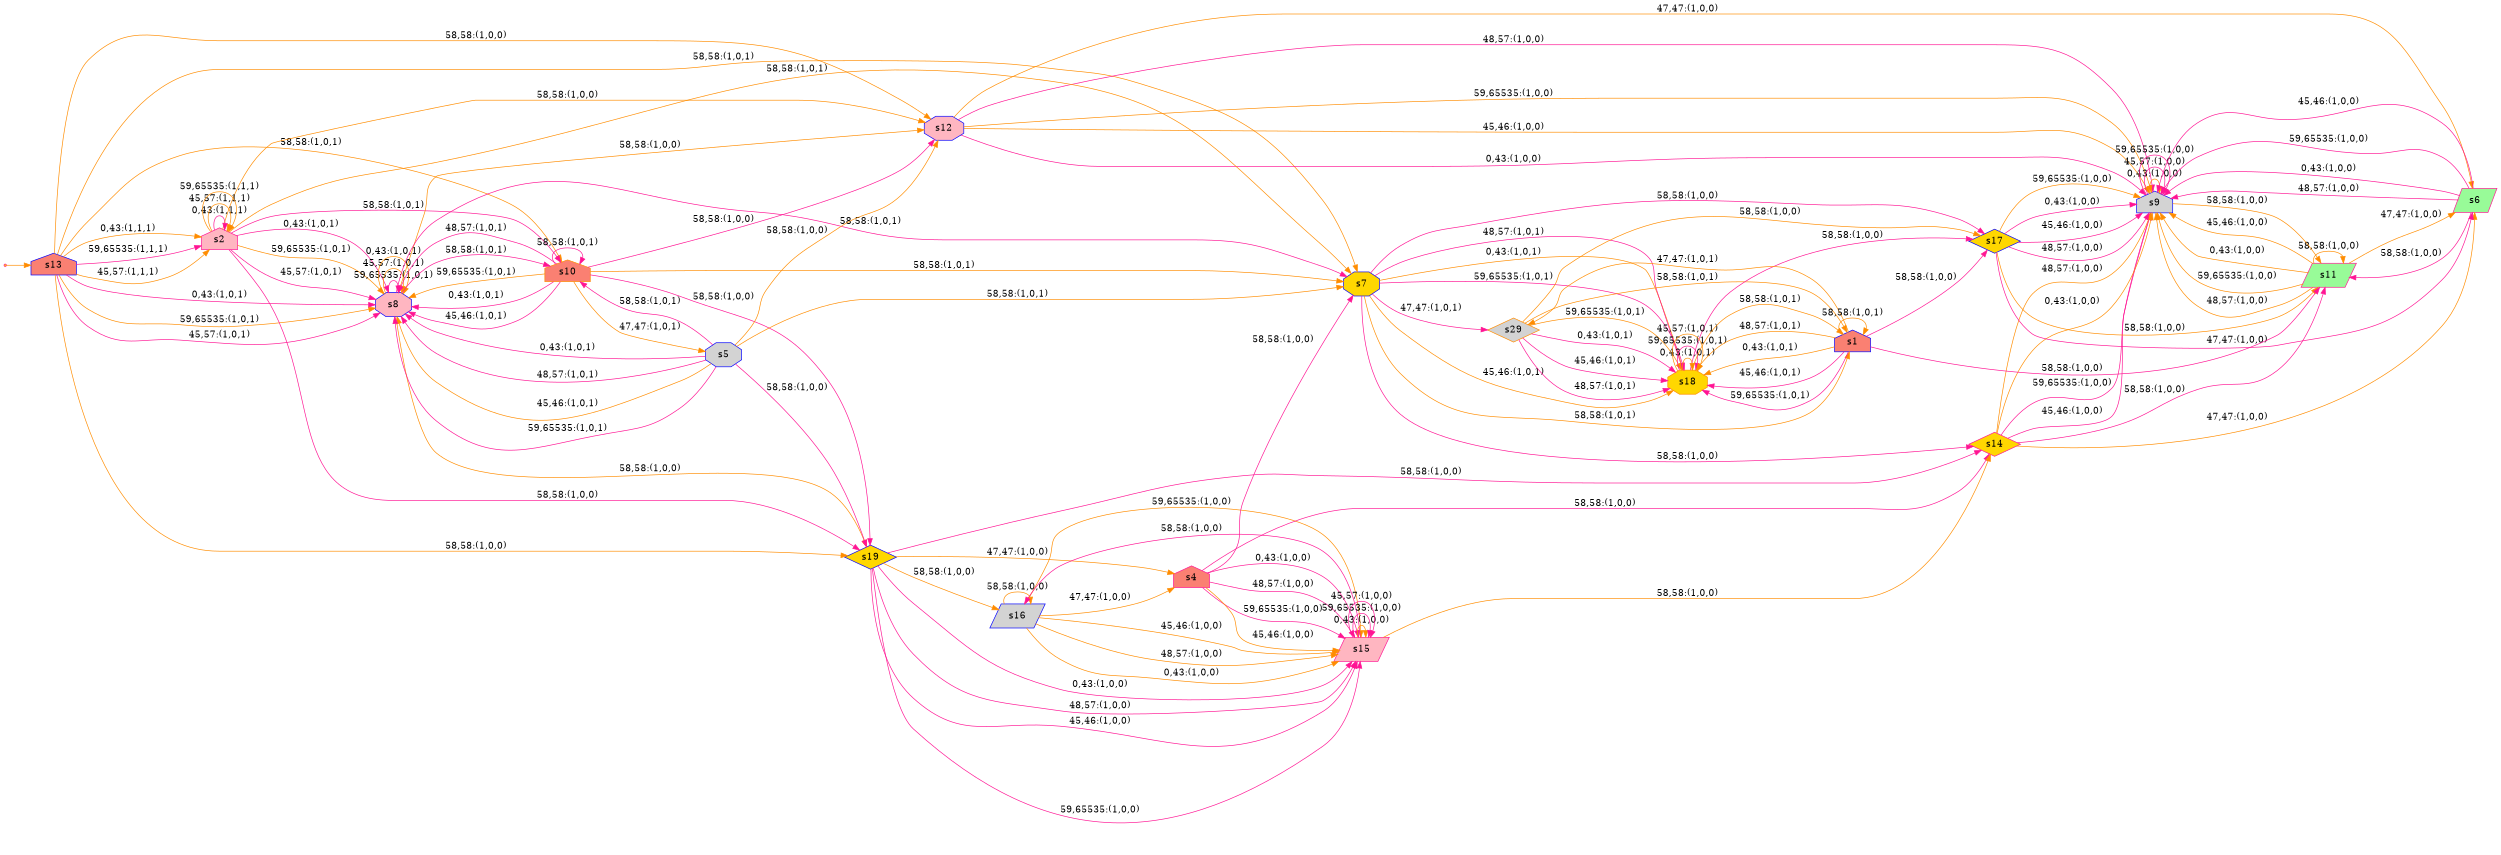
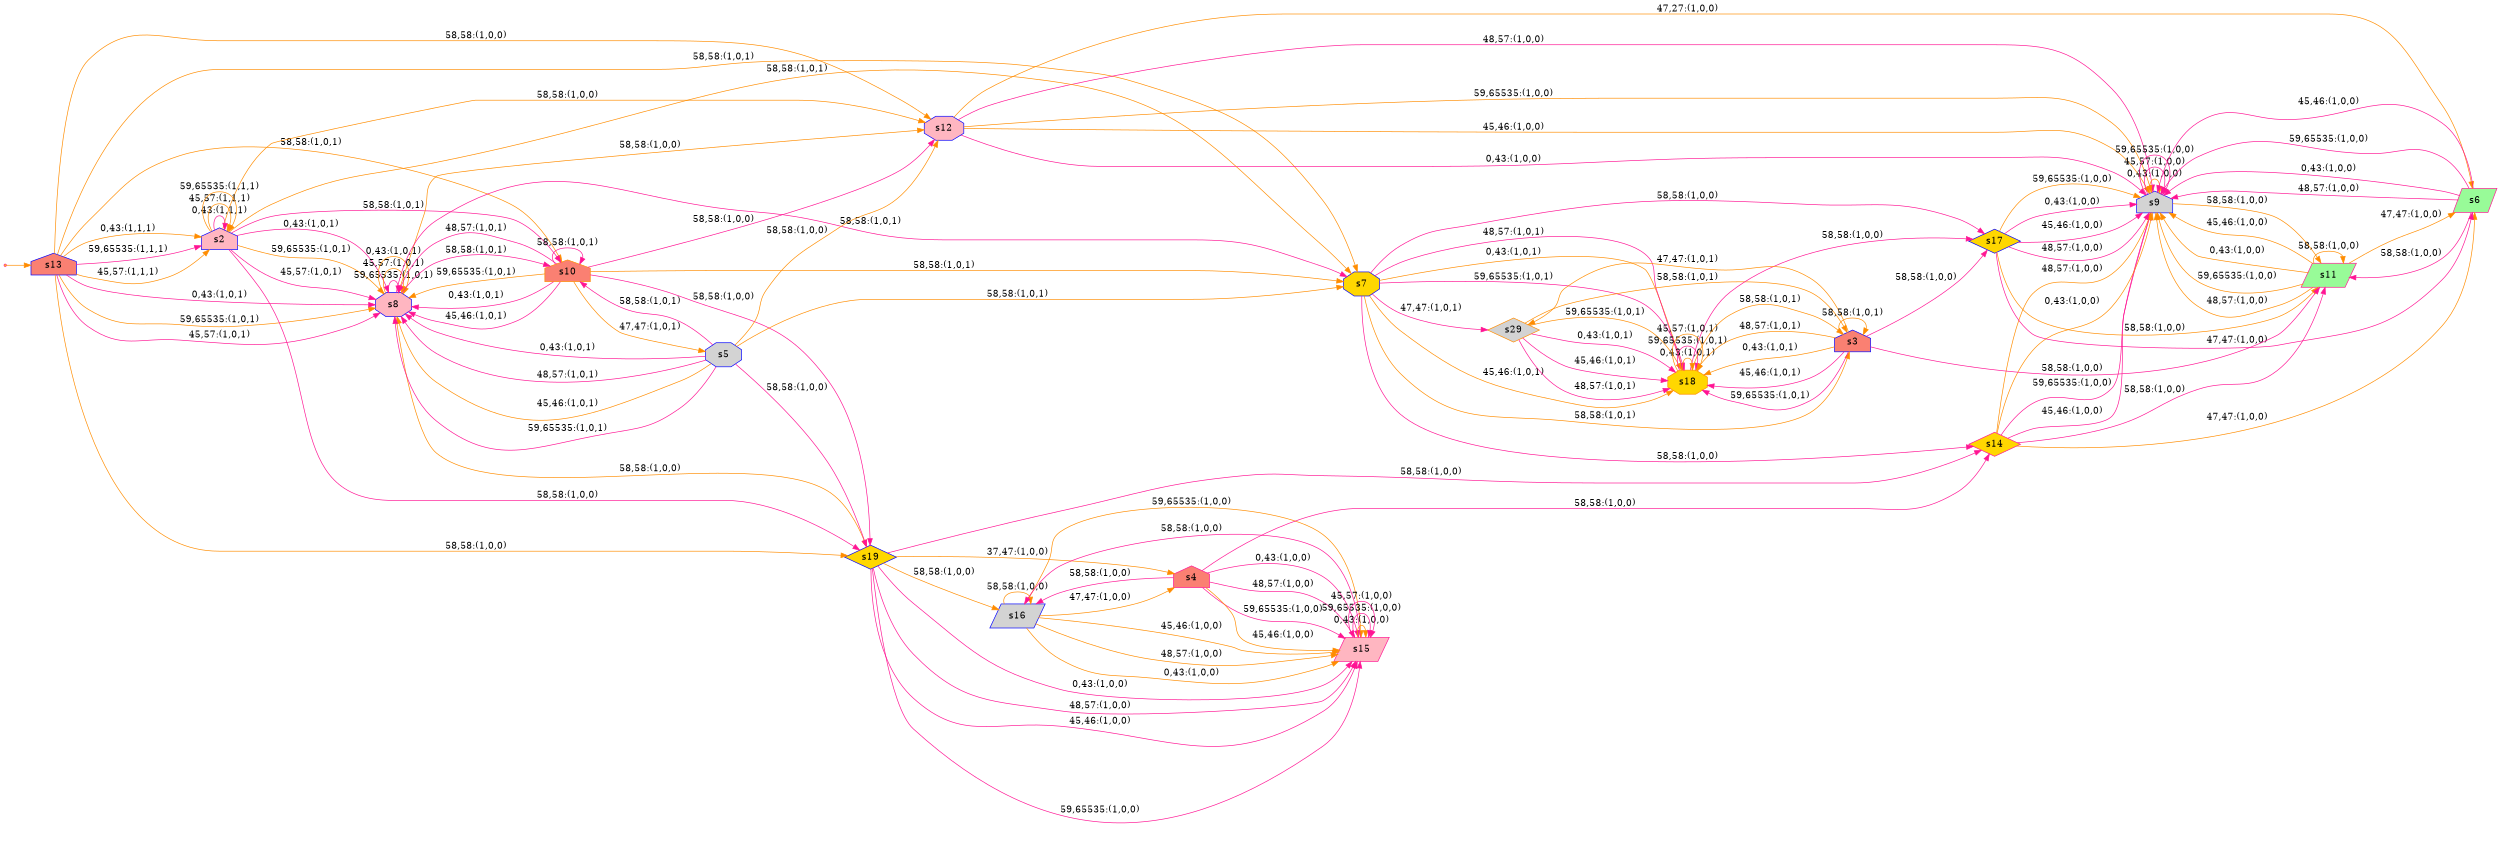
(1688, 9) -> (1688, 9)
(1729, 217) -> none
(220, 240) -> (220, 240)
(1853, 342) -> (1853, 342)
(1271, 437) -> (1106, 582)
(1018, 552) -> (1018, 552)
(1717, 599) -> none
